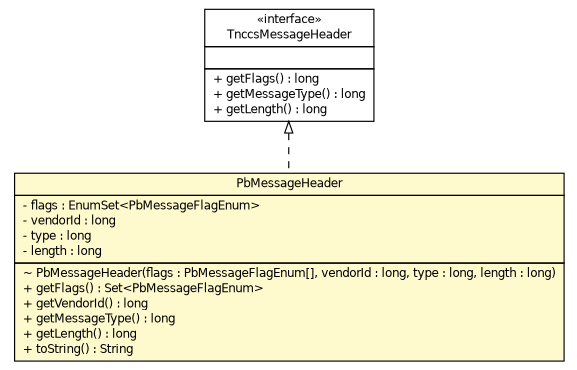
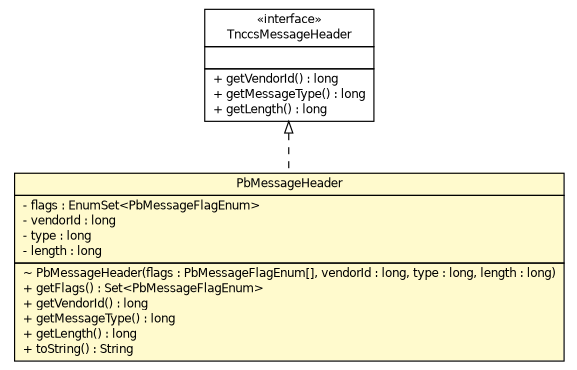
(266, 79) -> (276, 79)
